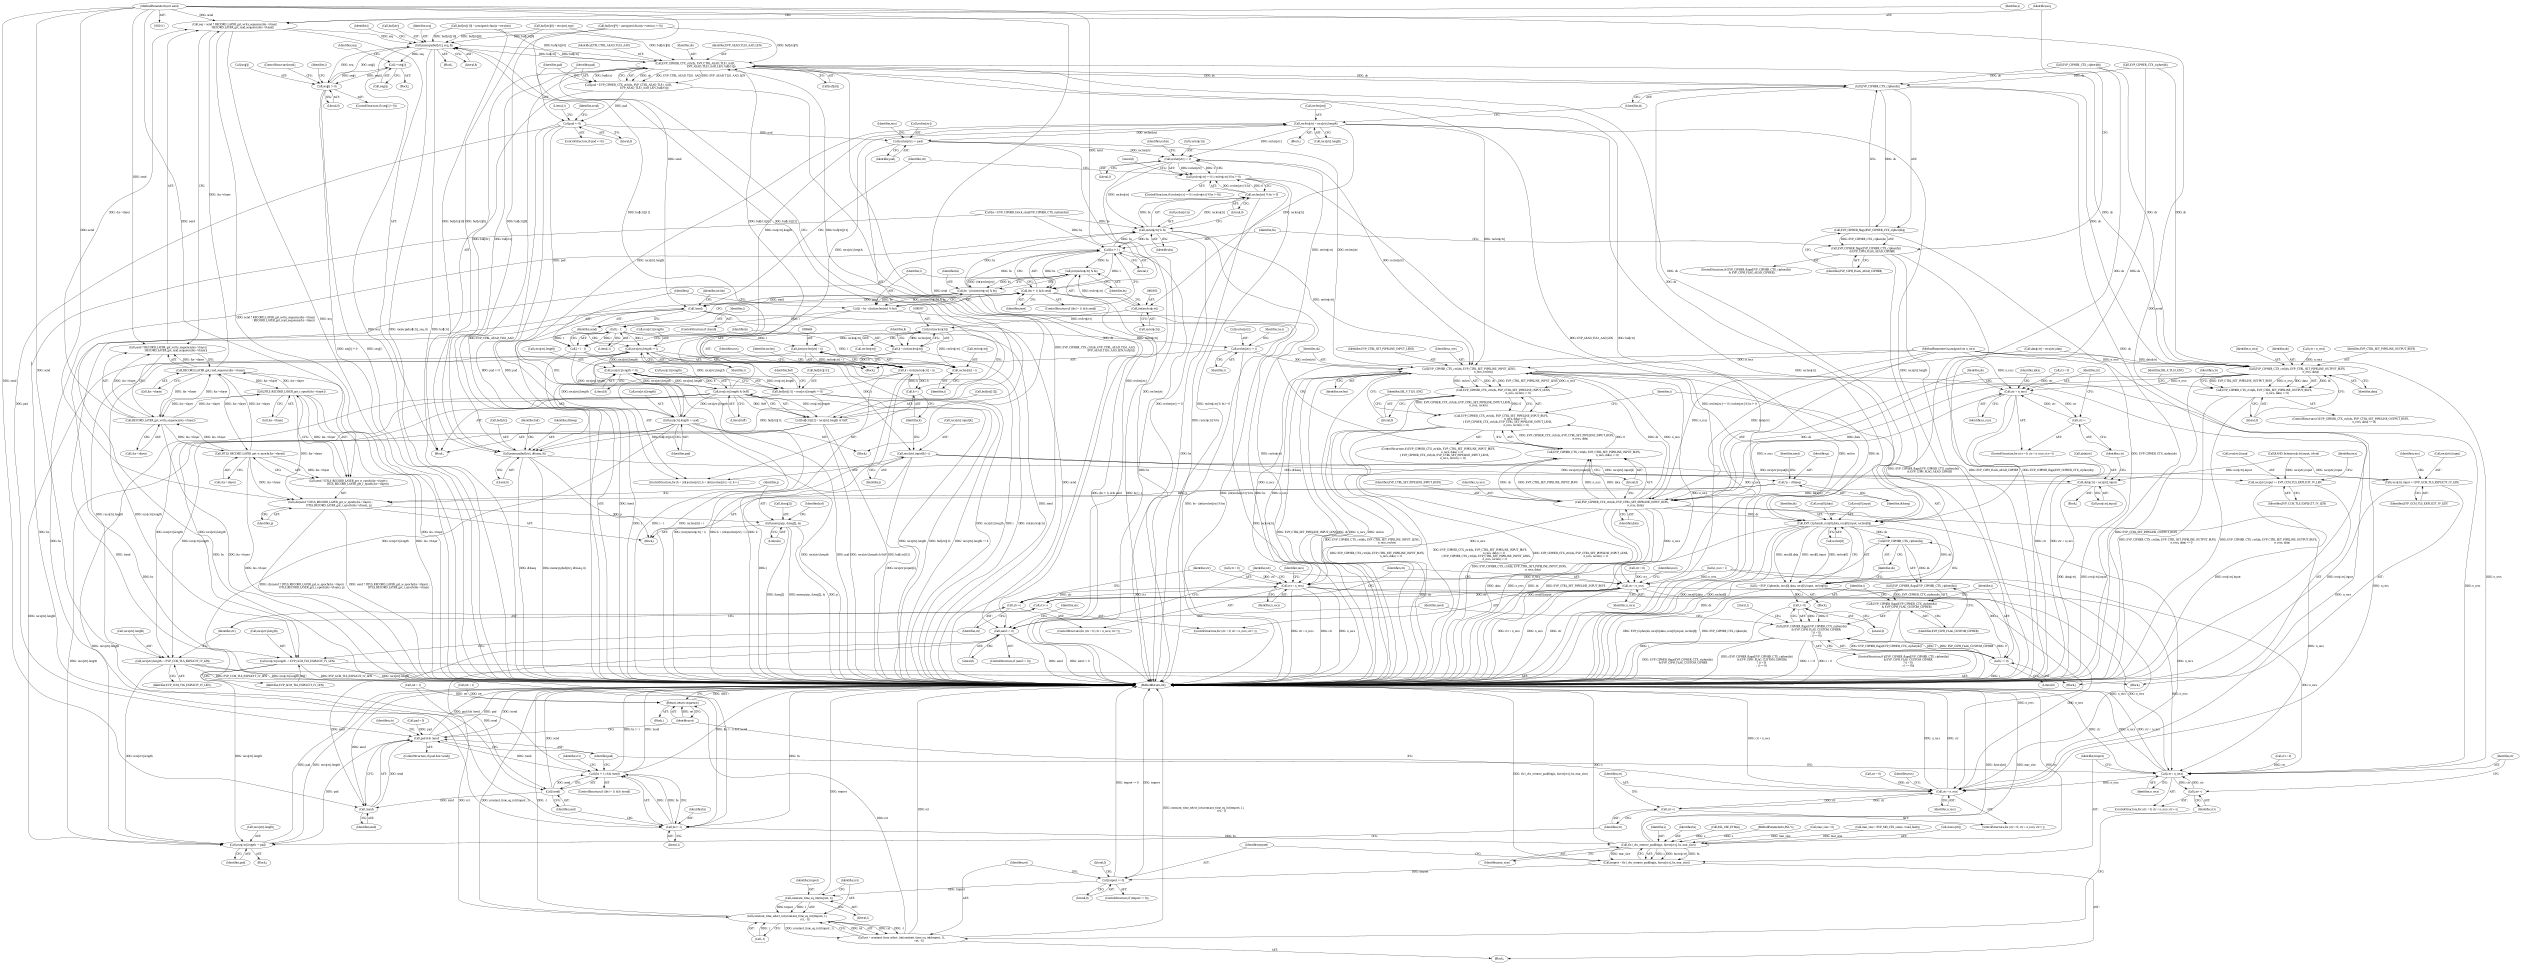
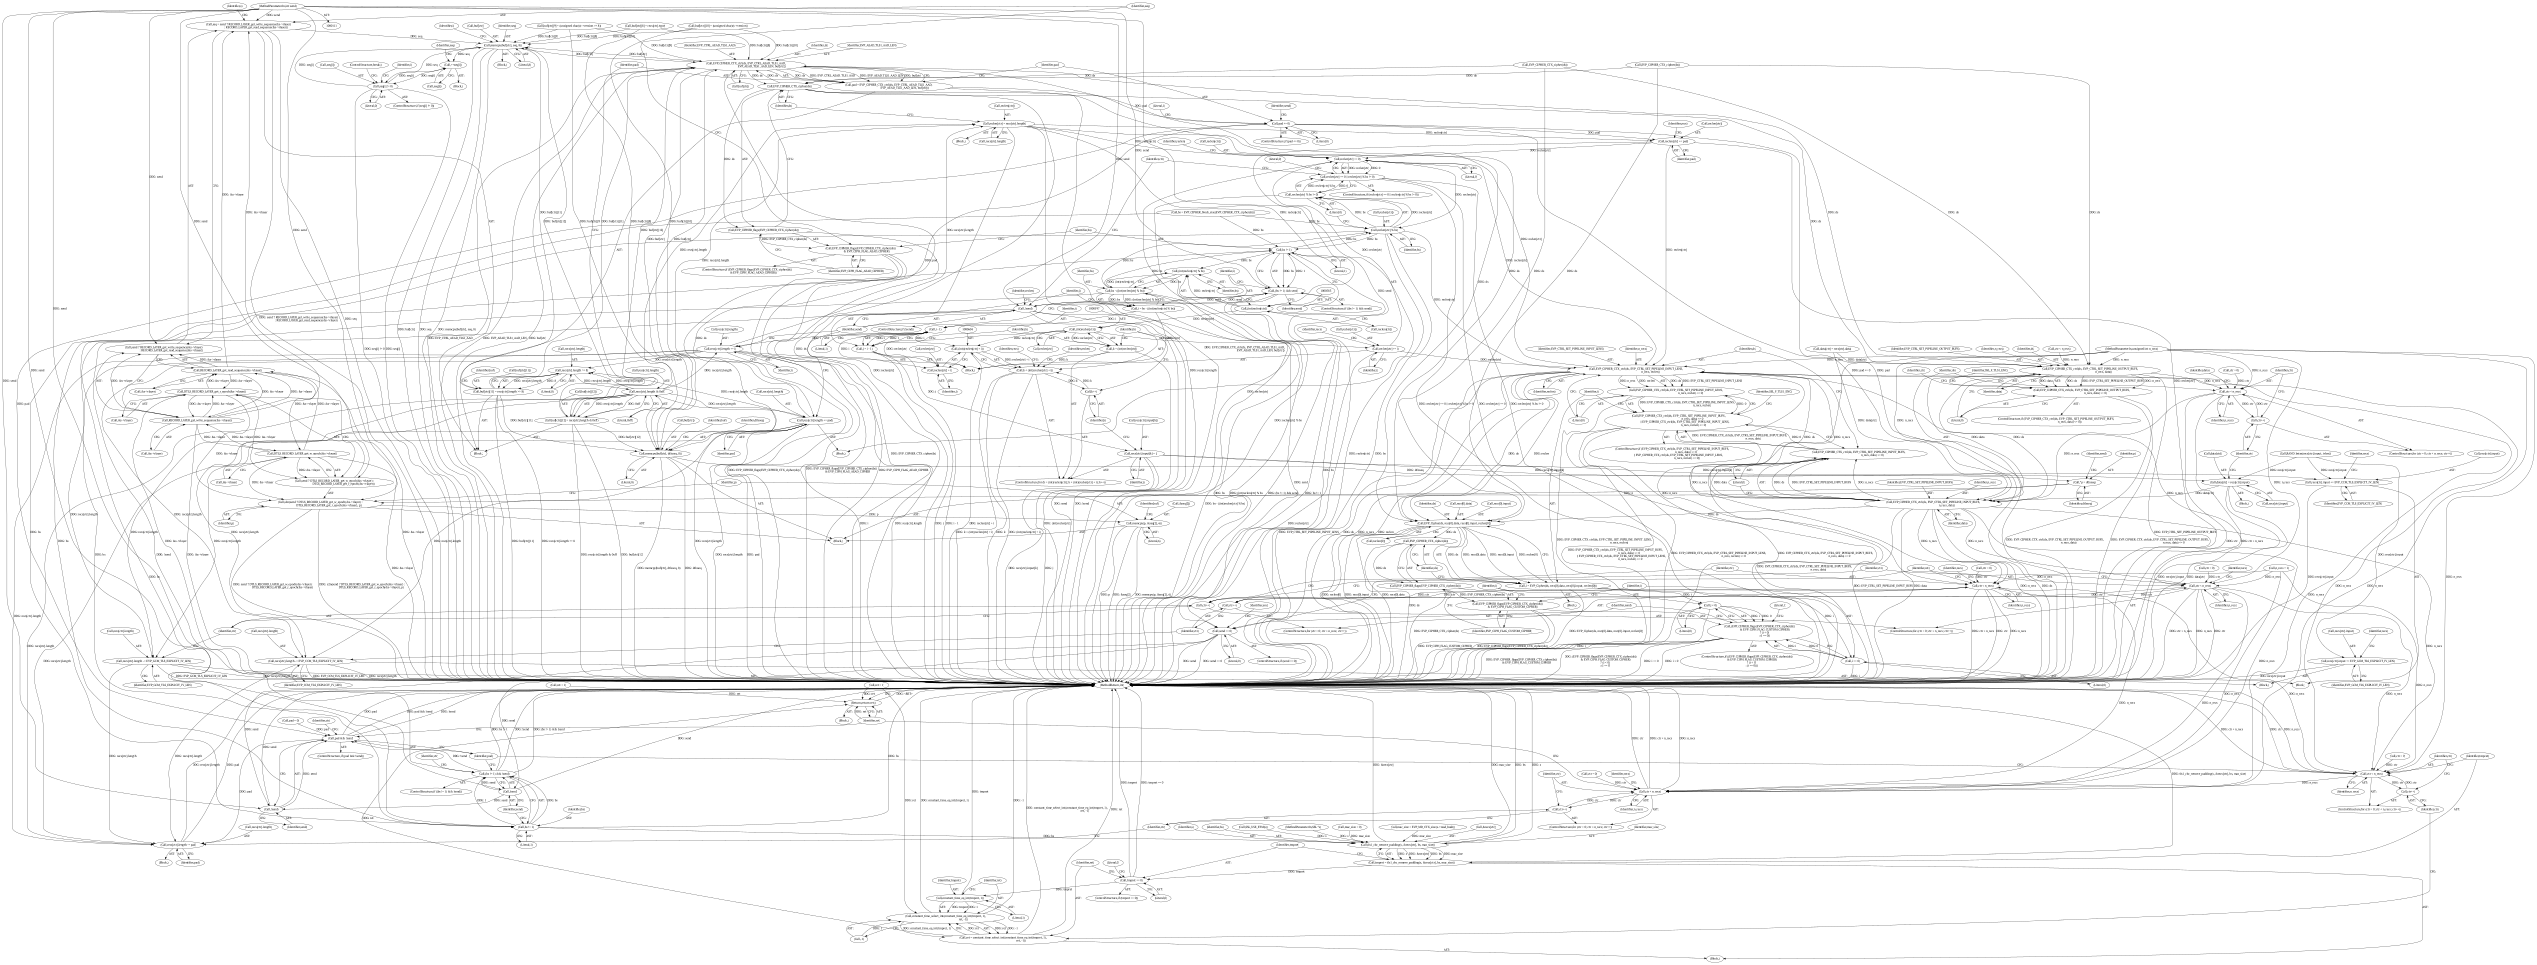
(604, 45) -> (710, 45)
(576, 378) -> none
(1661, 468) -> none
(683, 703) -> (863, 703)
(1573, 854) -> none
